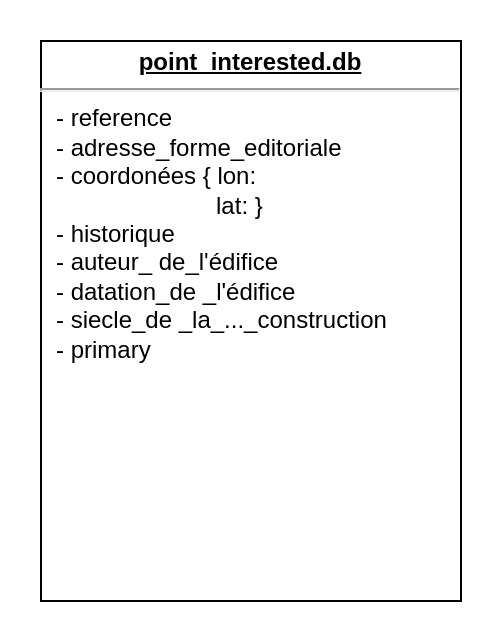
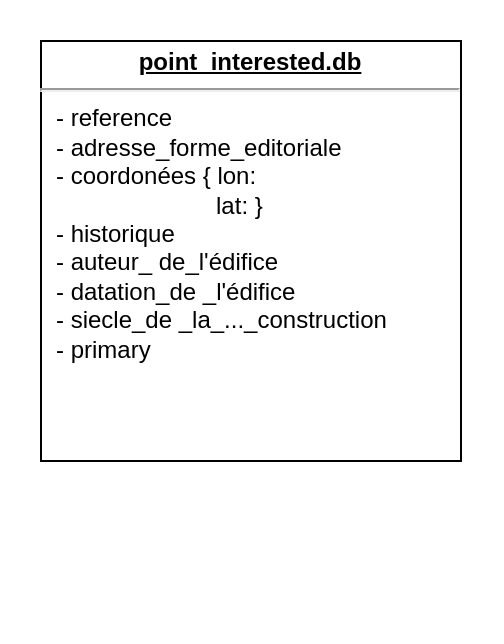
(251, 321) -> (251, 251)
